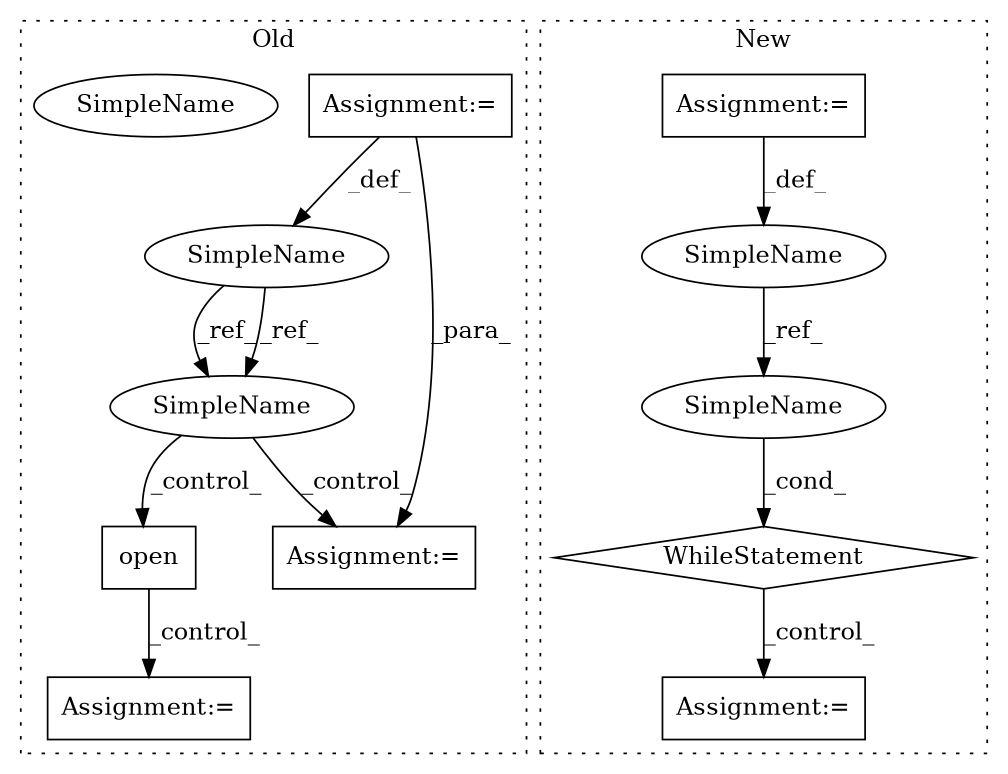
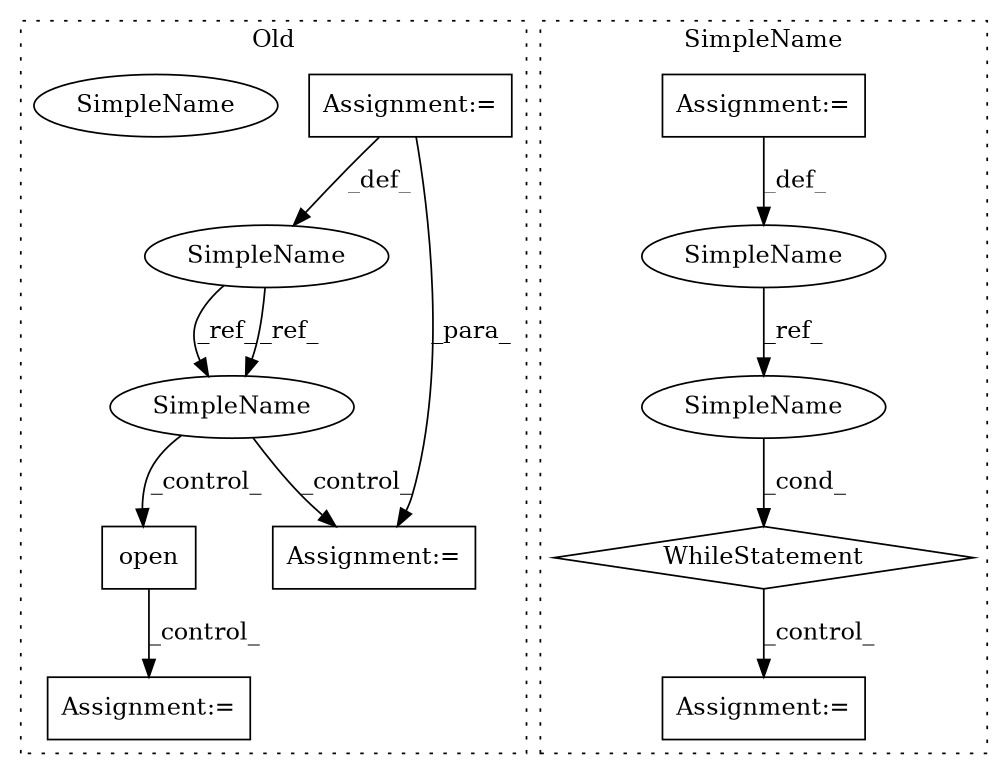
(764, 41) -> (764, 41)
